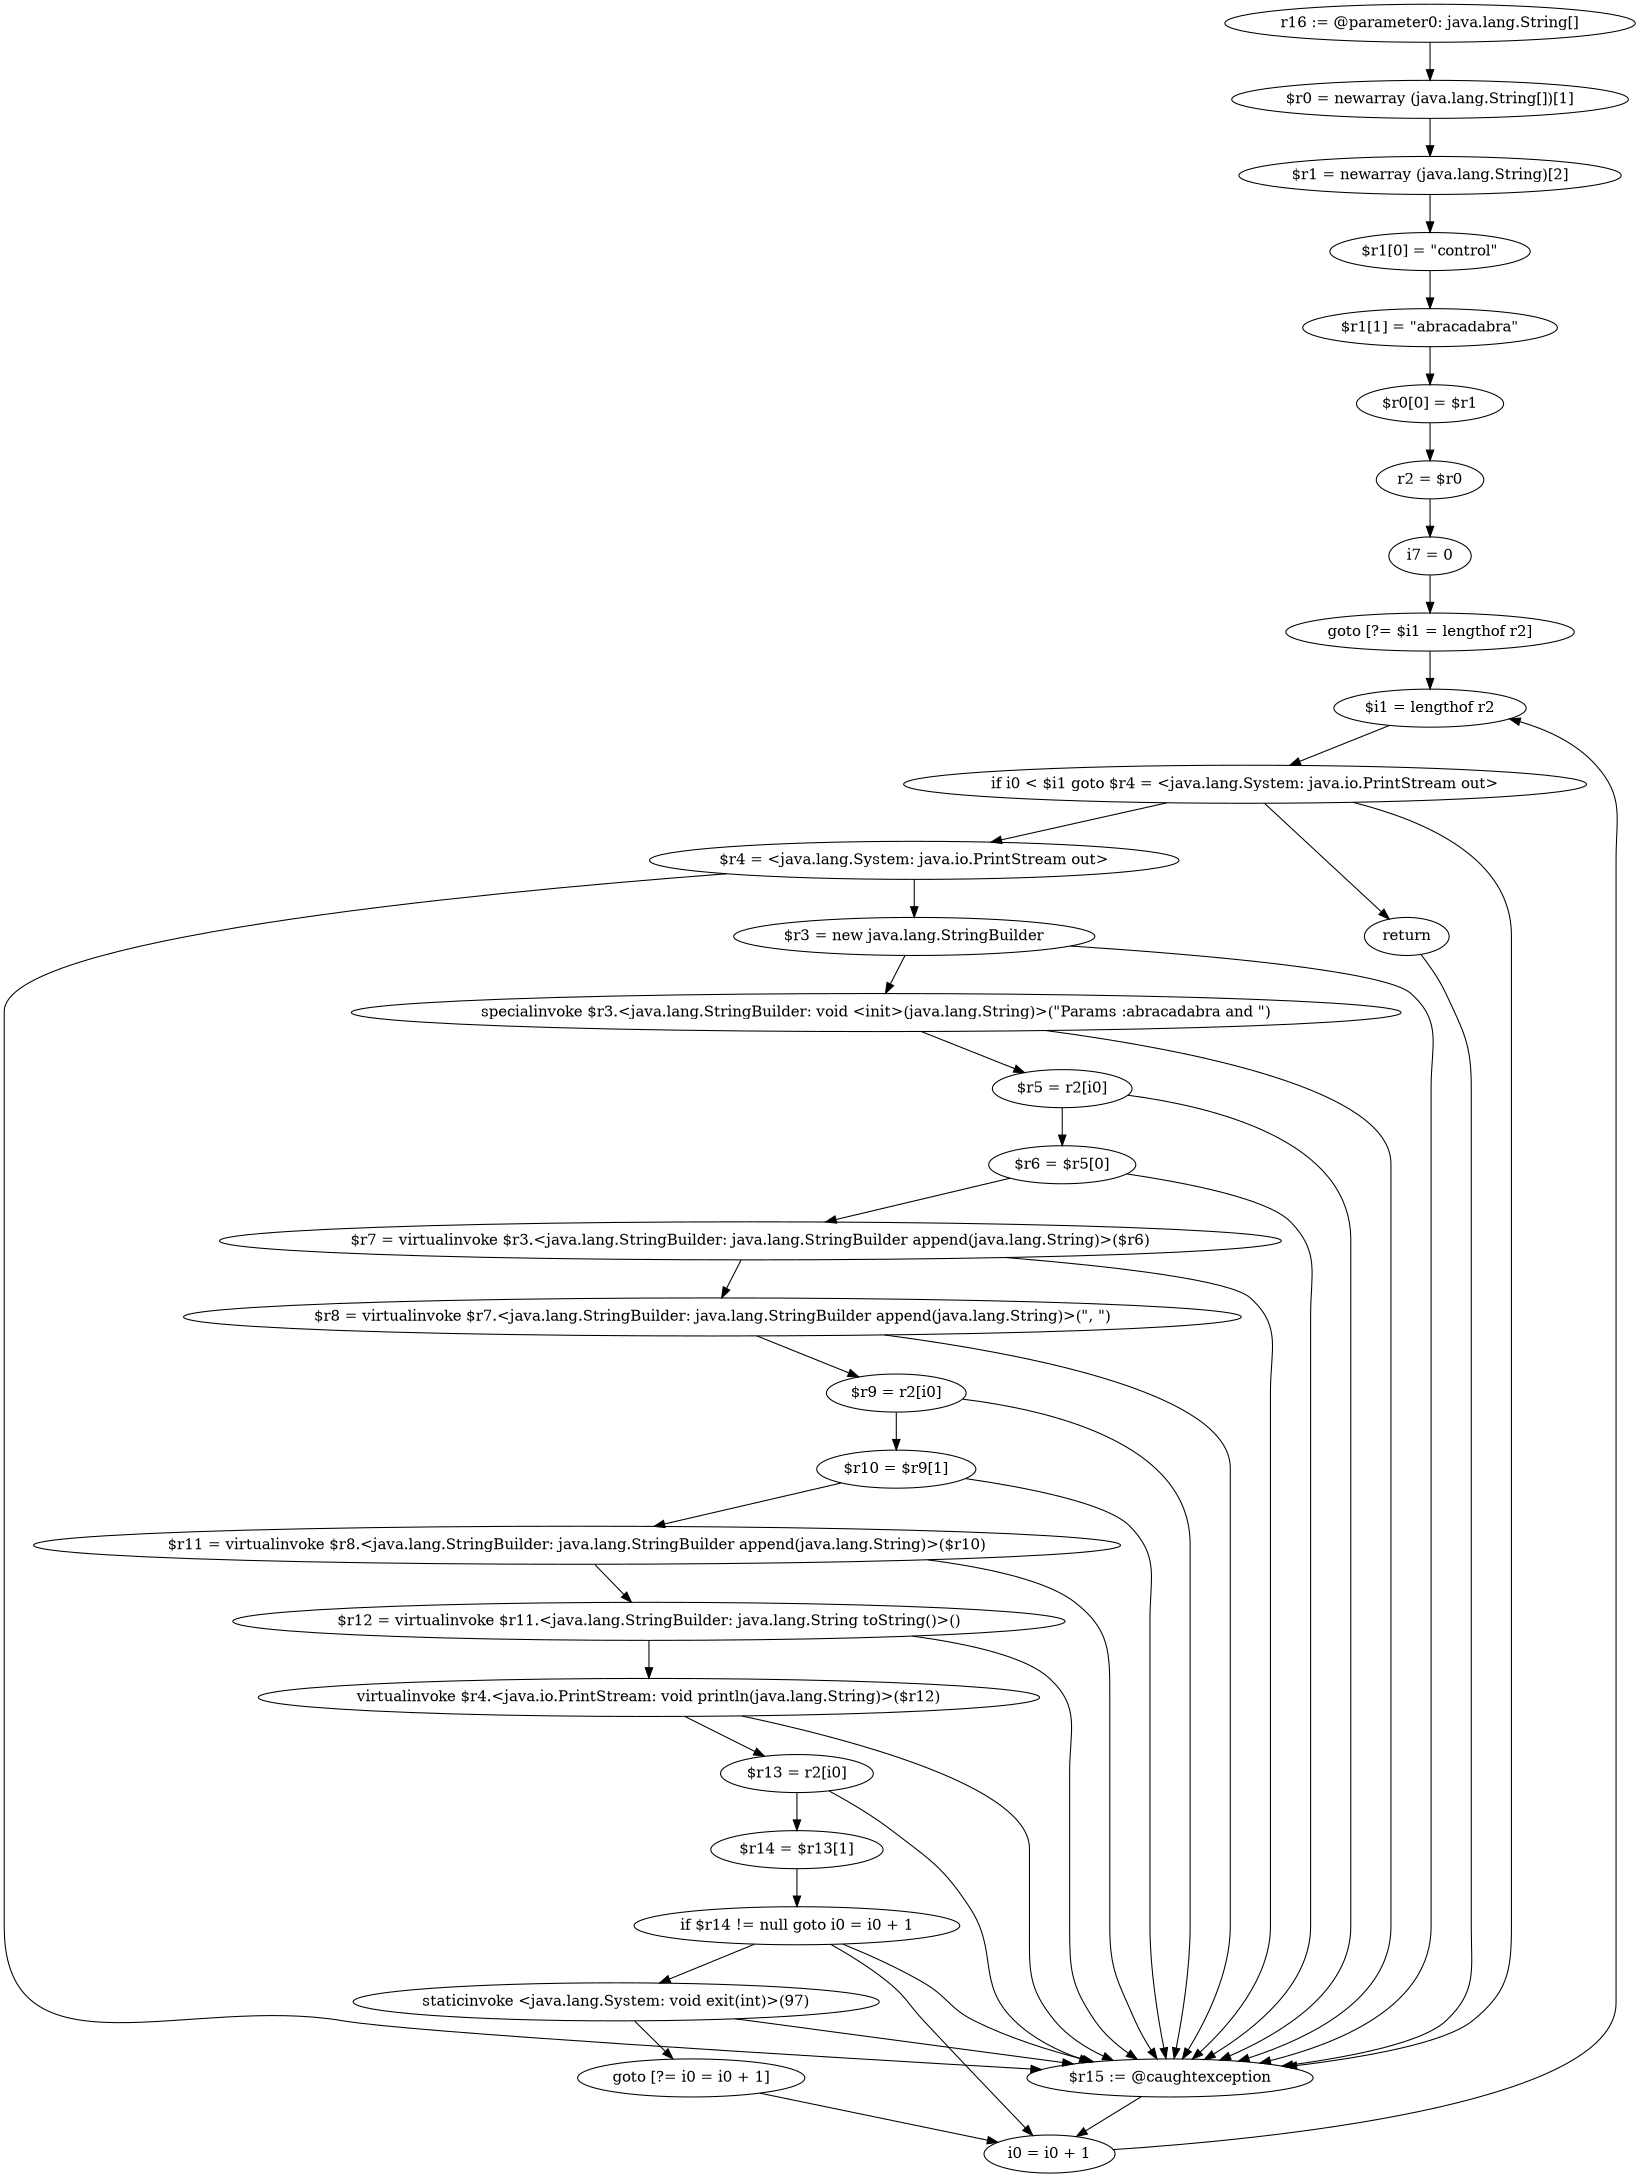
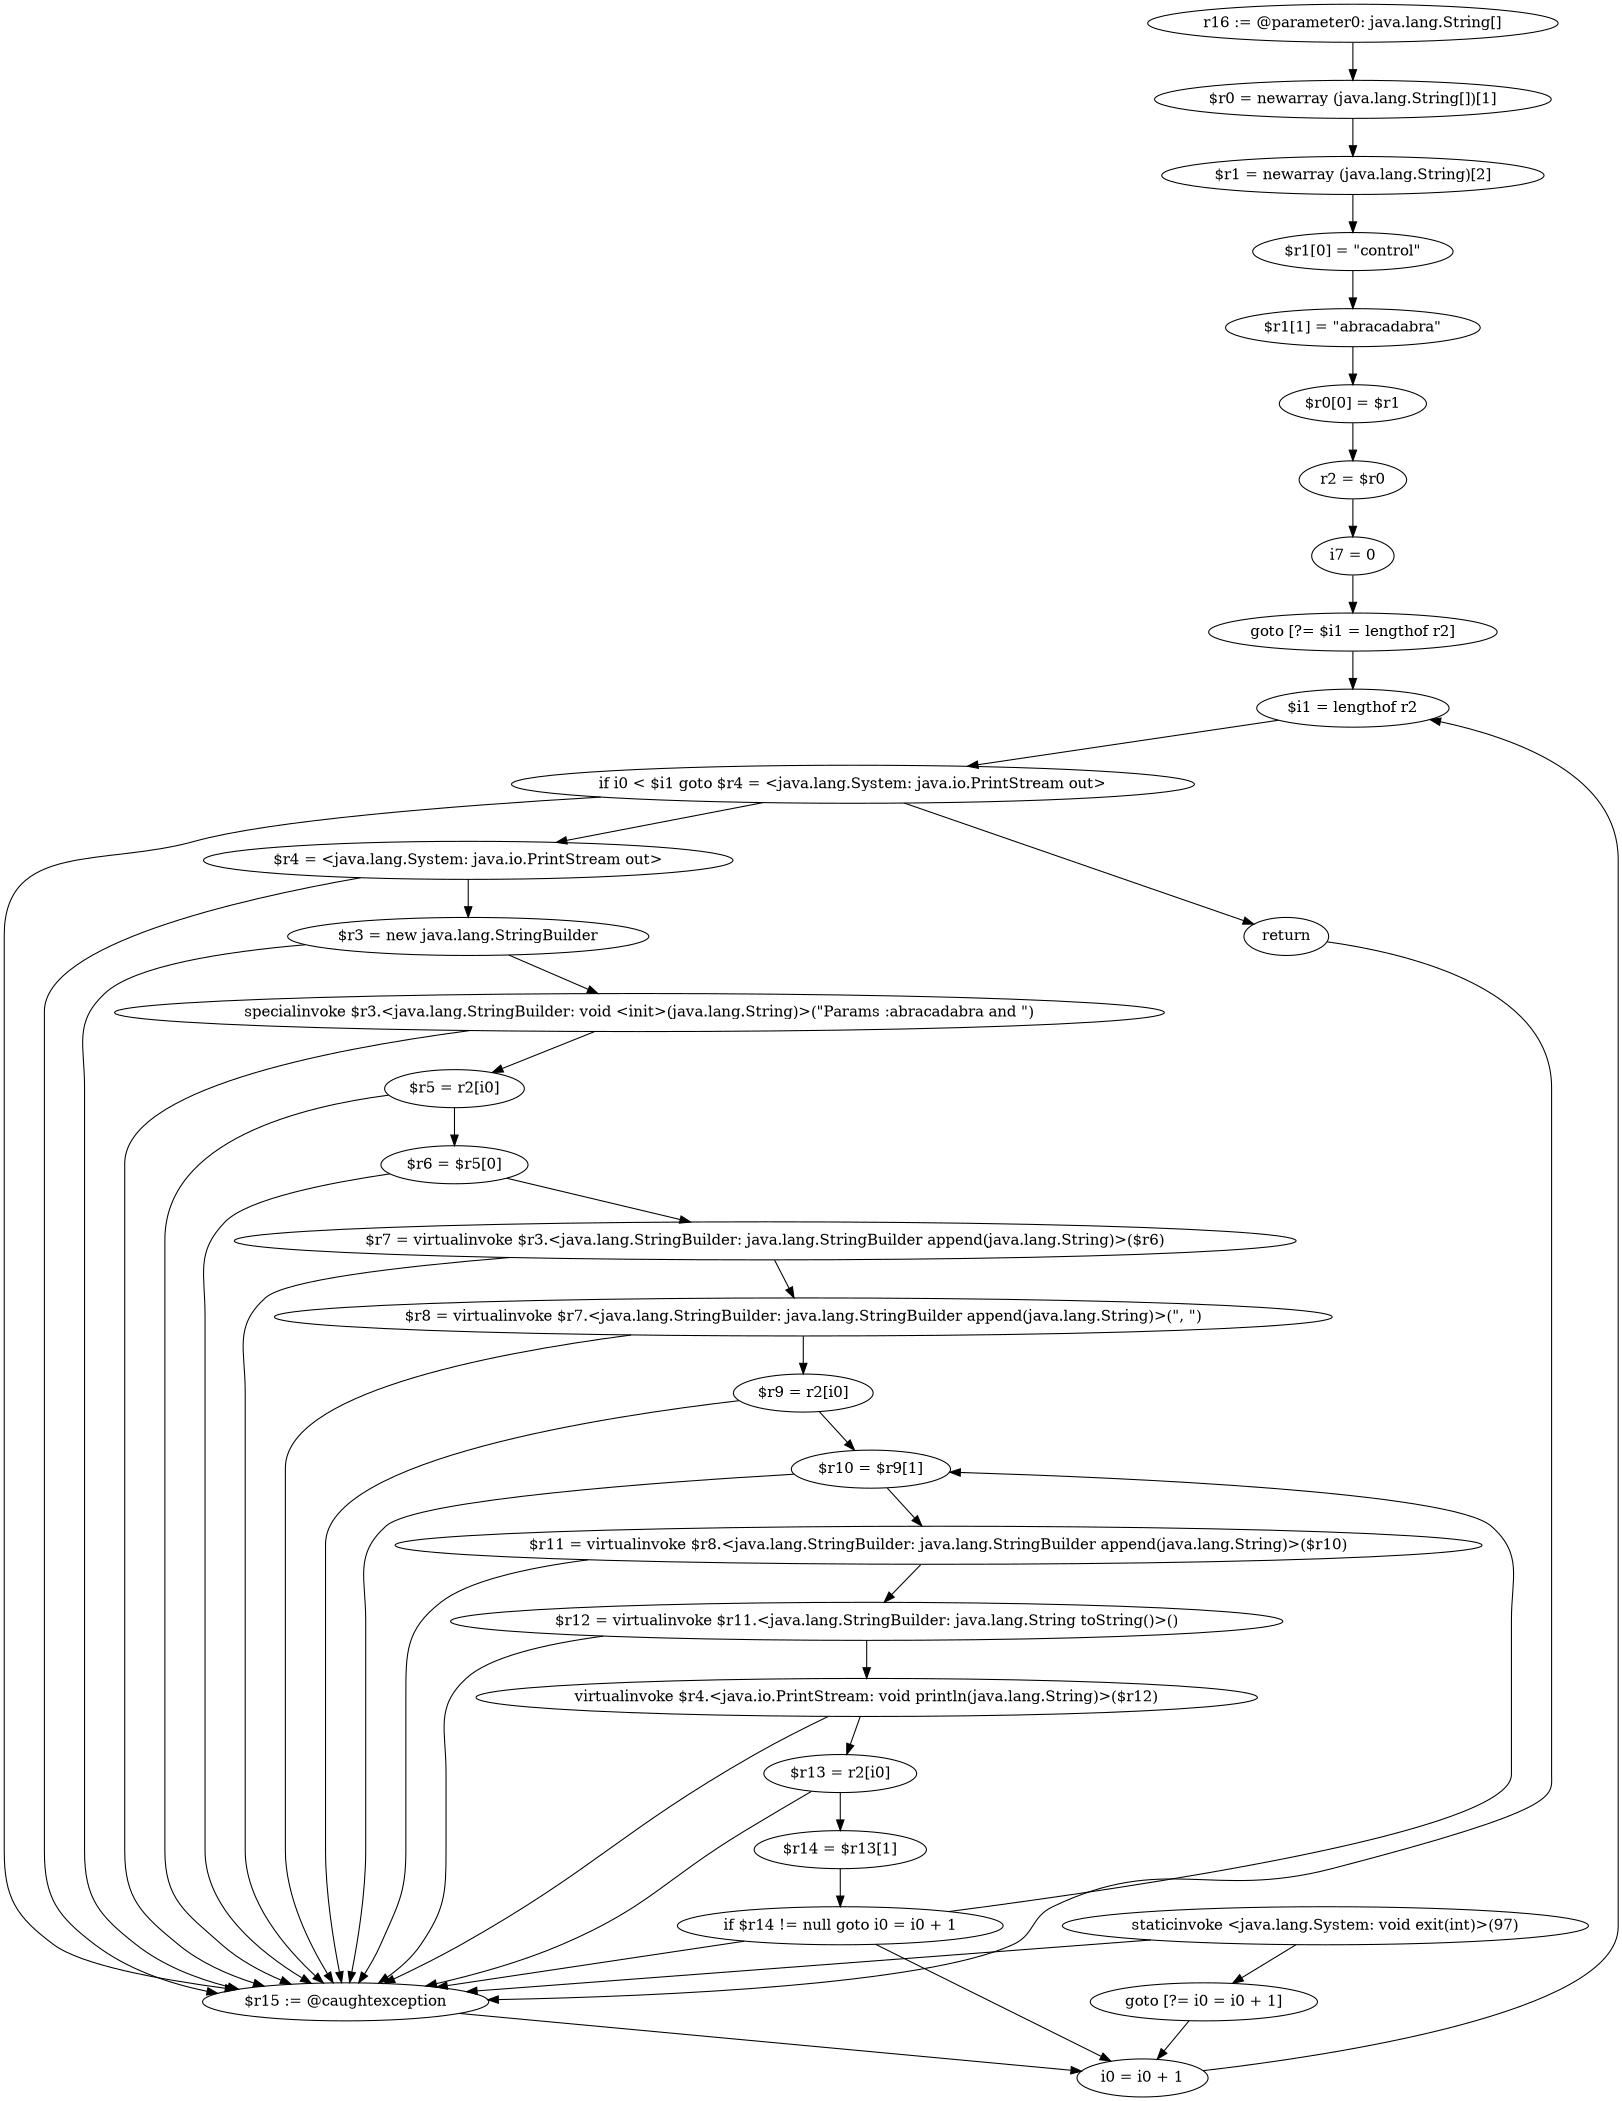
(712, 1962) -> (1511, 1673)
